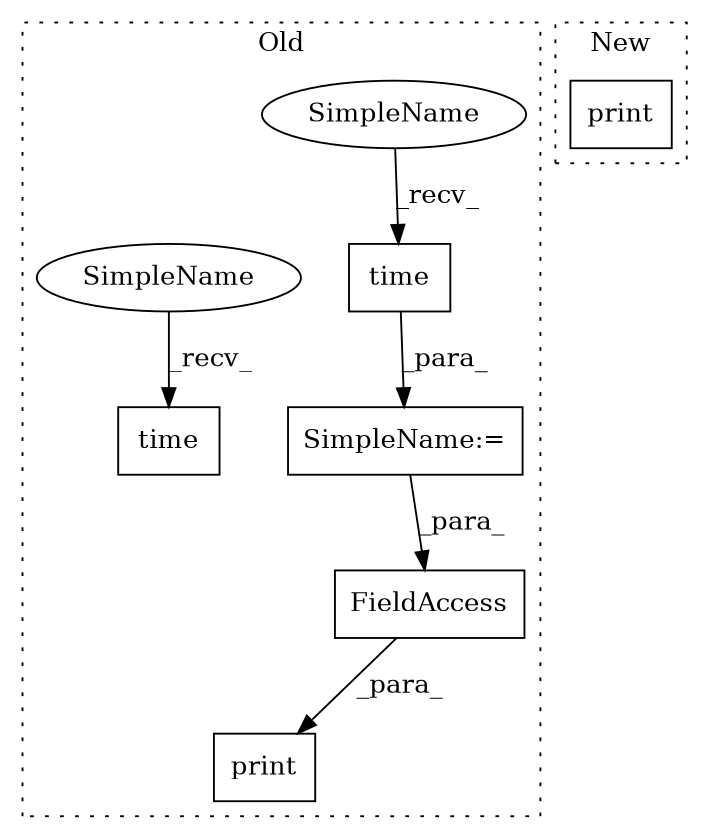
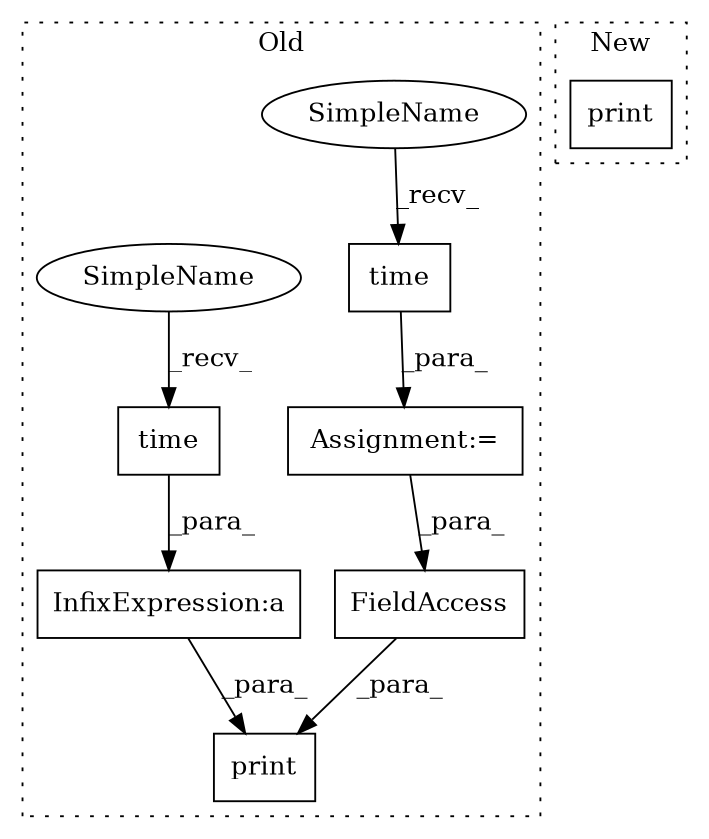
(405, 441) -> (405, 441)
none -> (169, 604)
